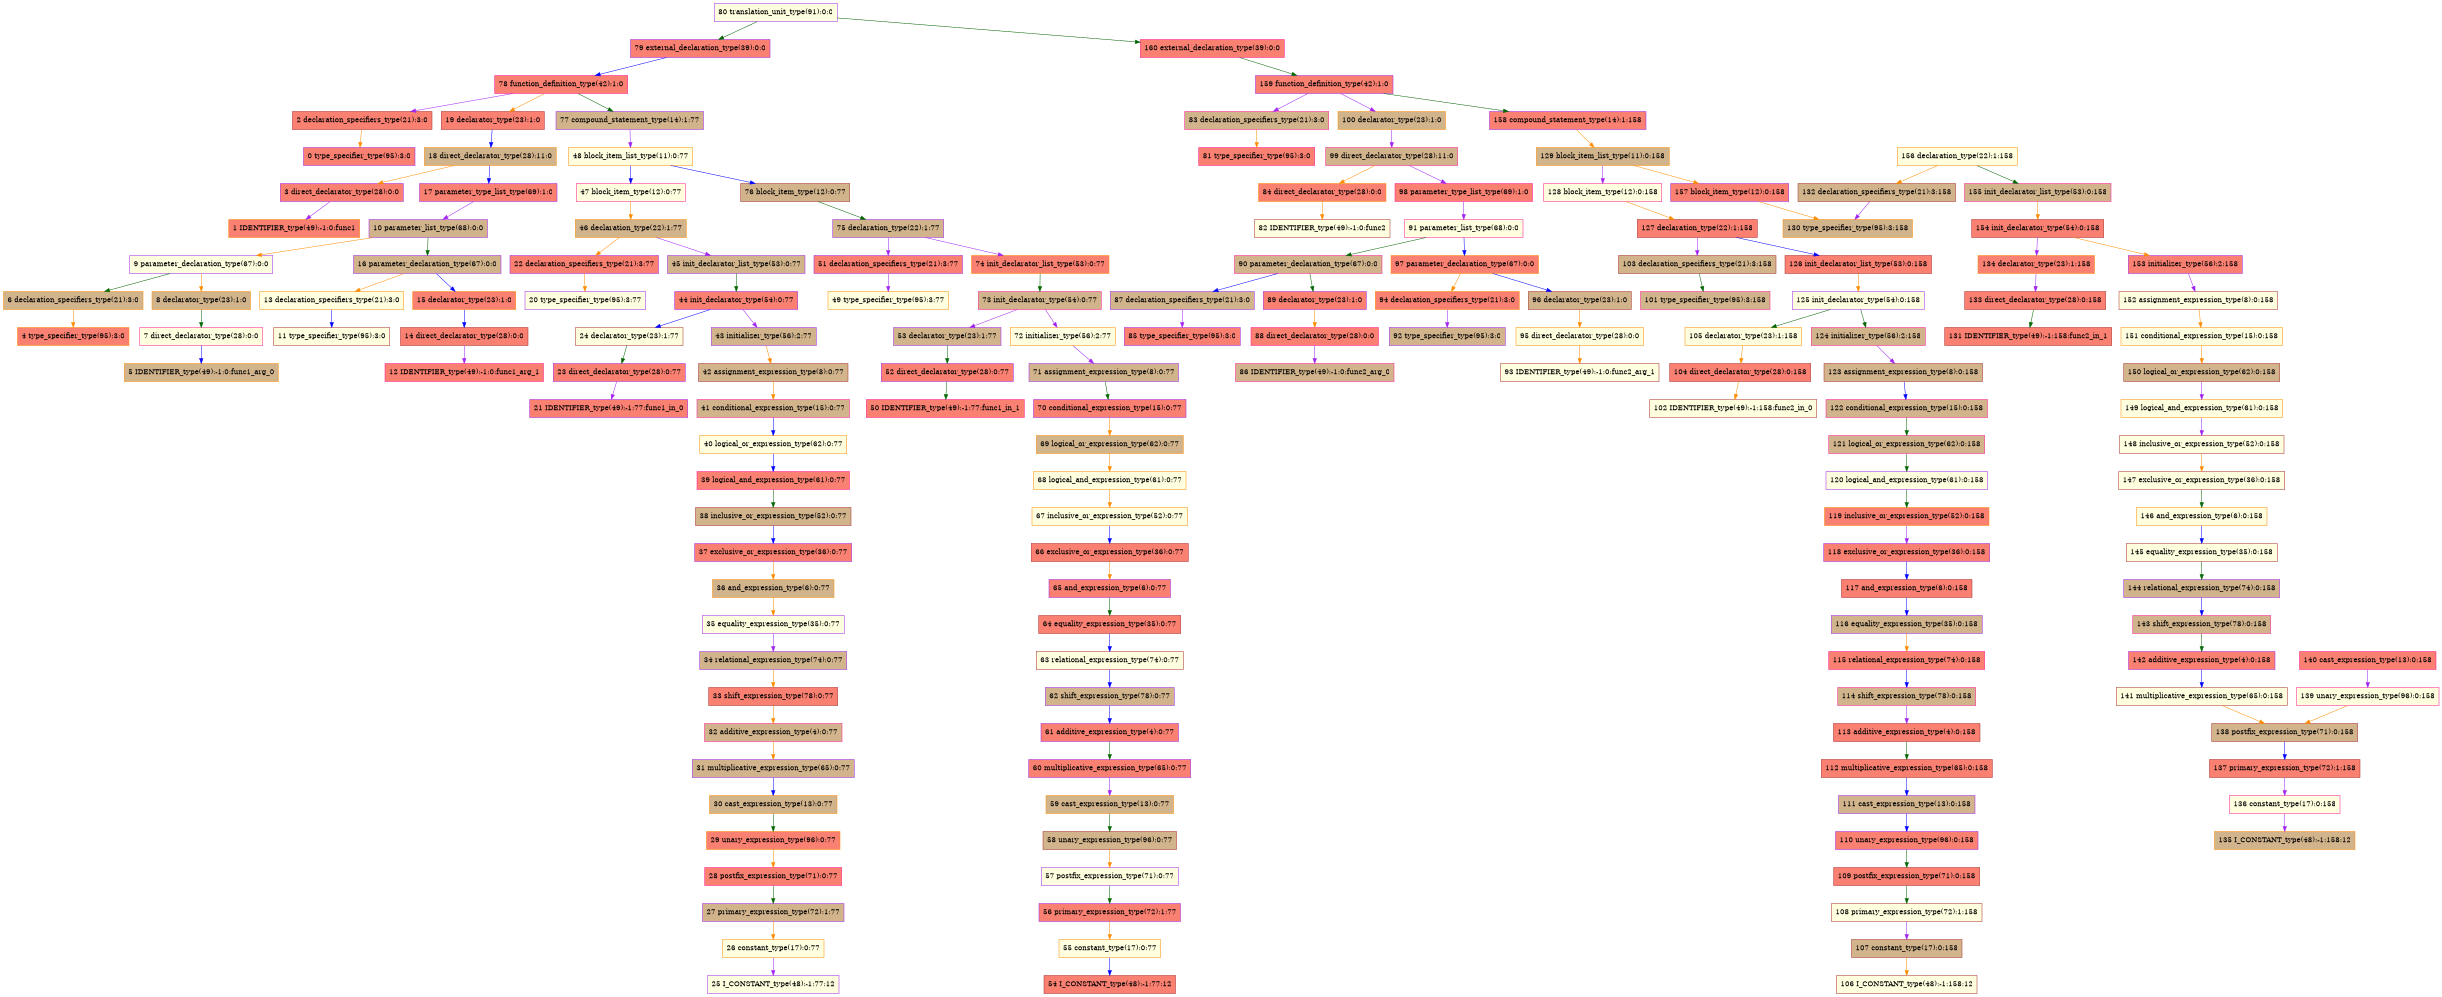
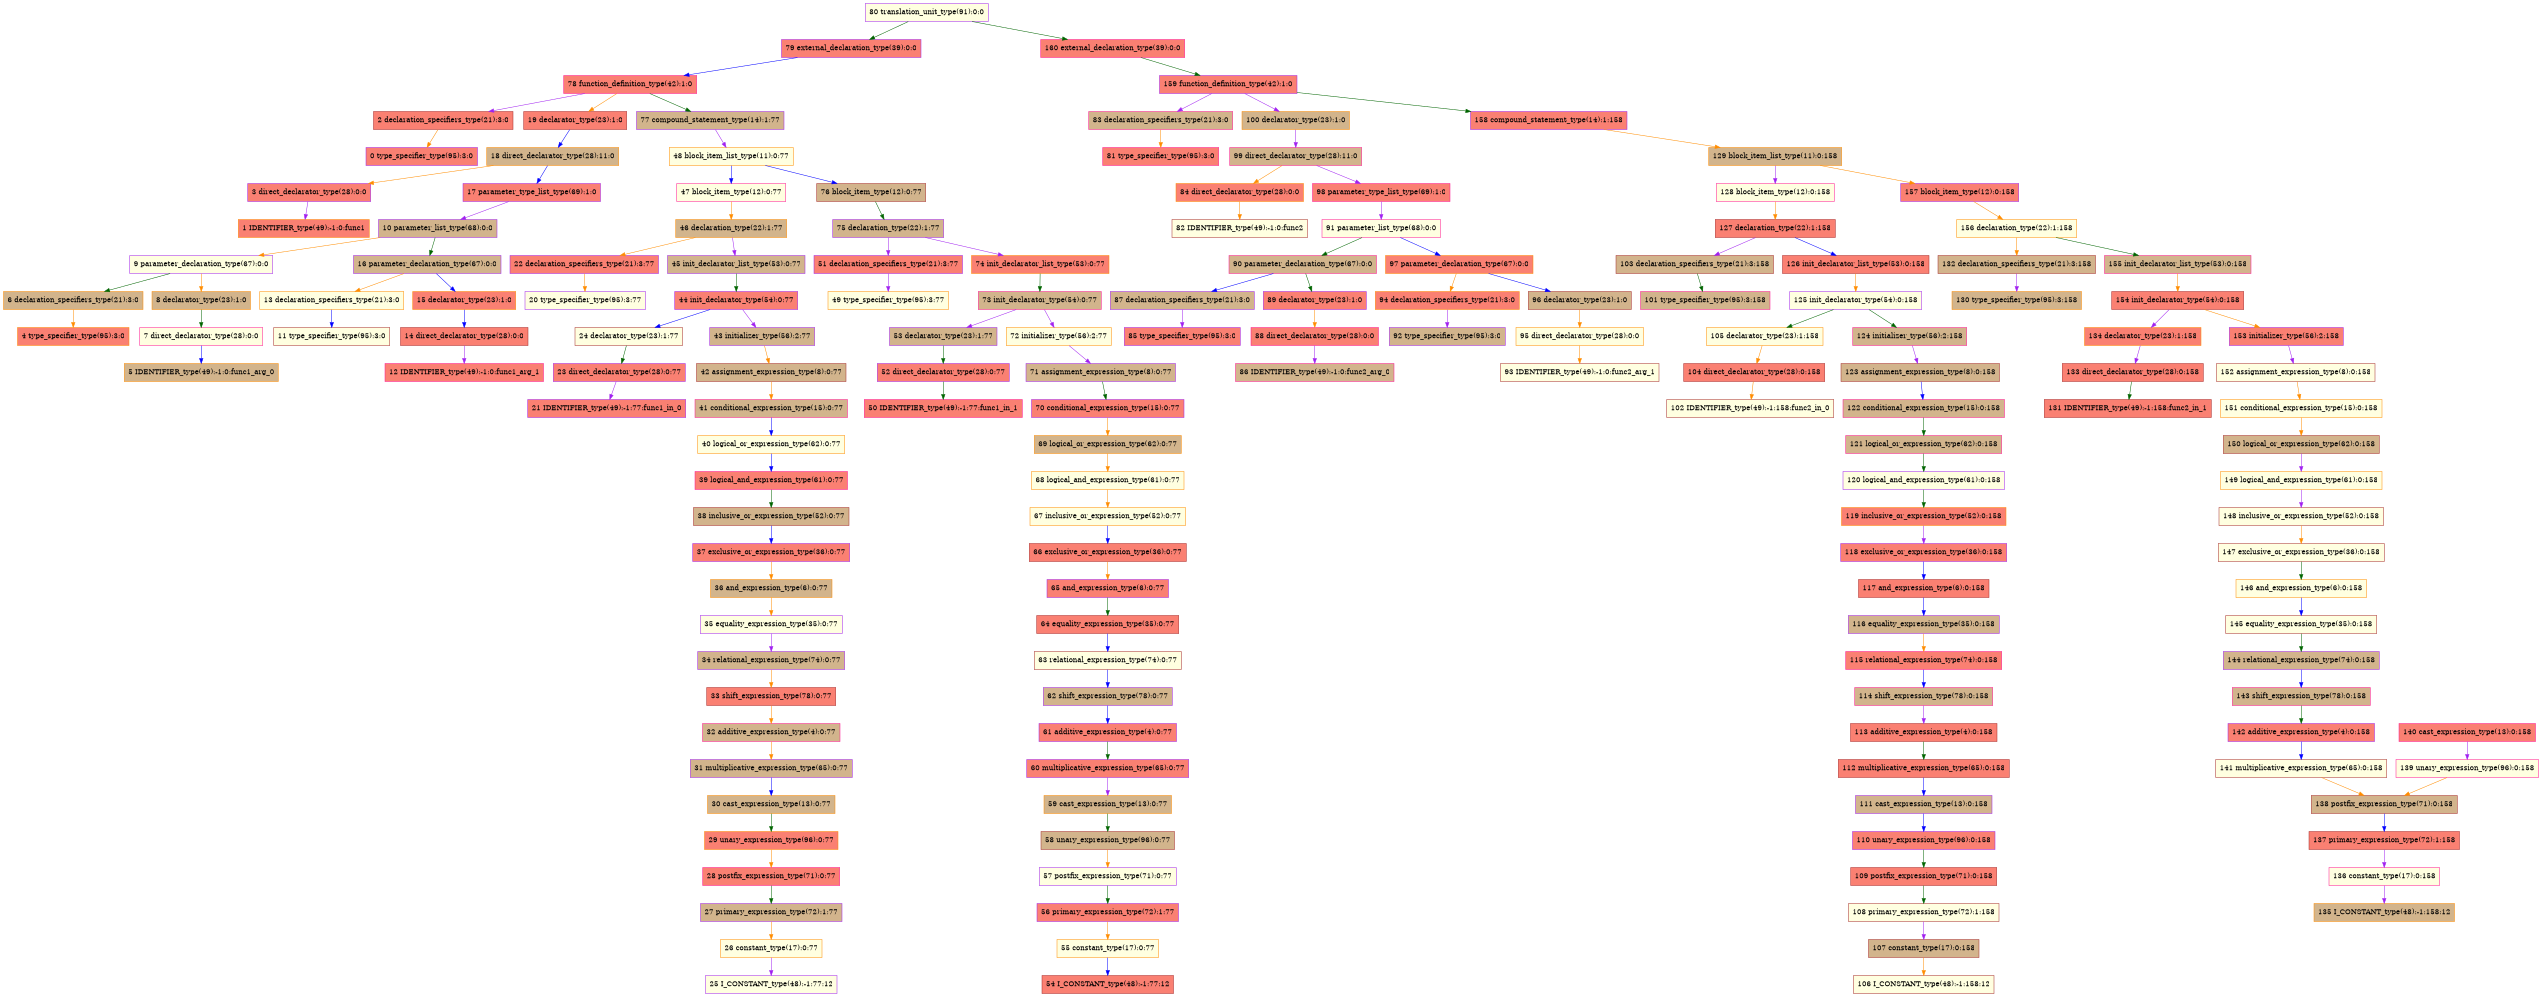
(1786, 210) -> (1986, 209)
